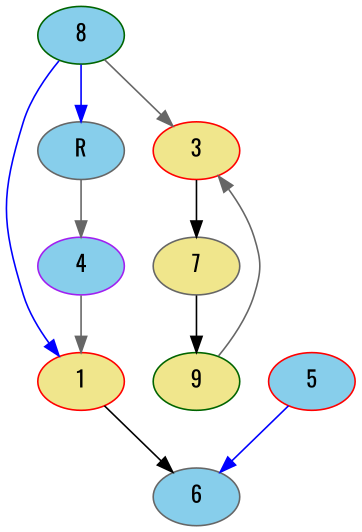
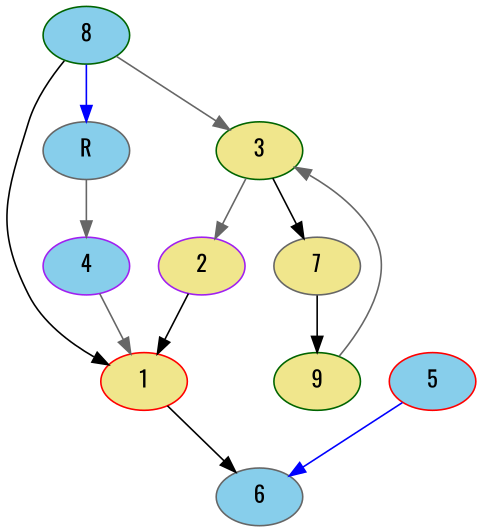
(196, 151) -> (259, 151)
(7, 200) -> (7, 219)
none -> (202, 266)
